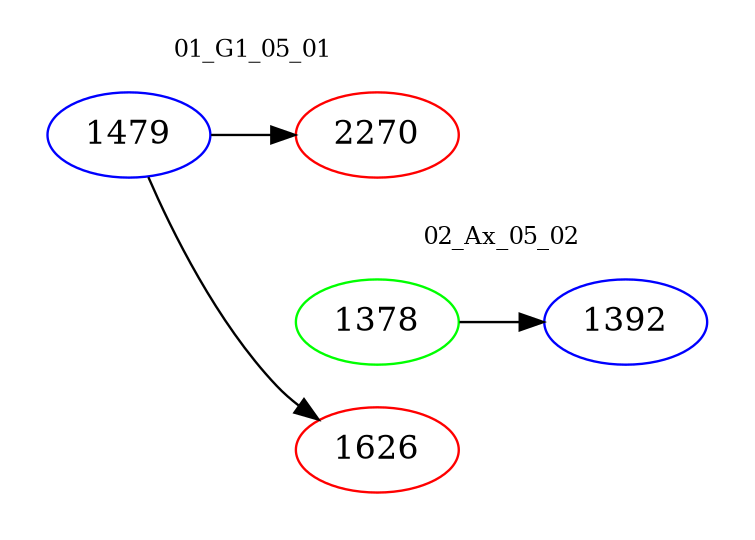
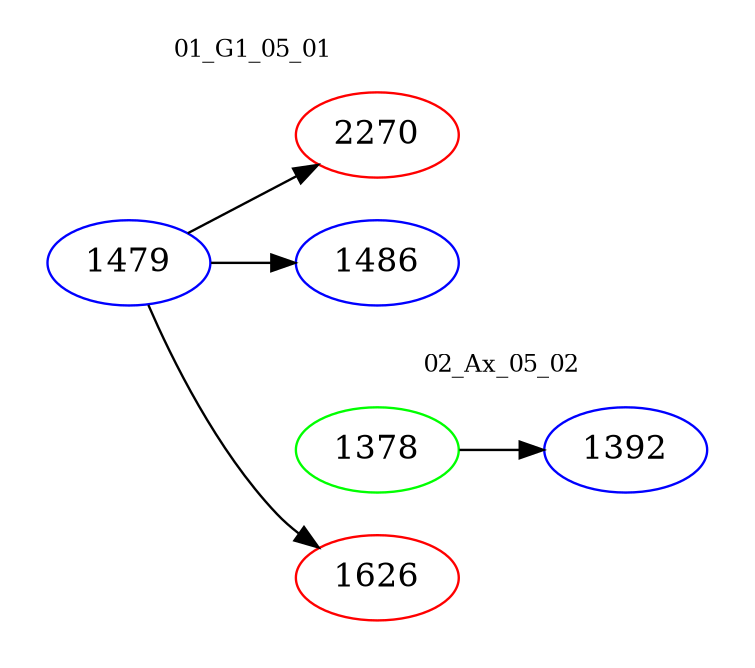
none -> (377, 263)
